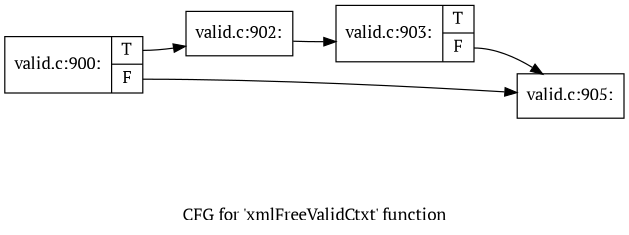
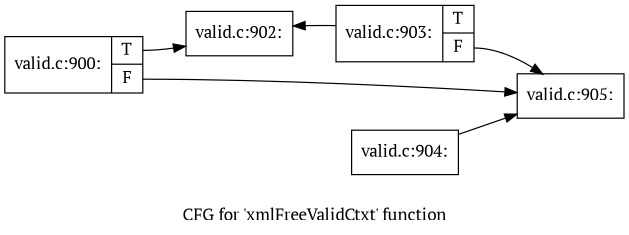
(308, 42) -> (321, 26)
none -> (405, 152)
